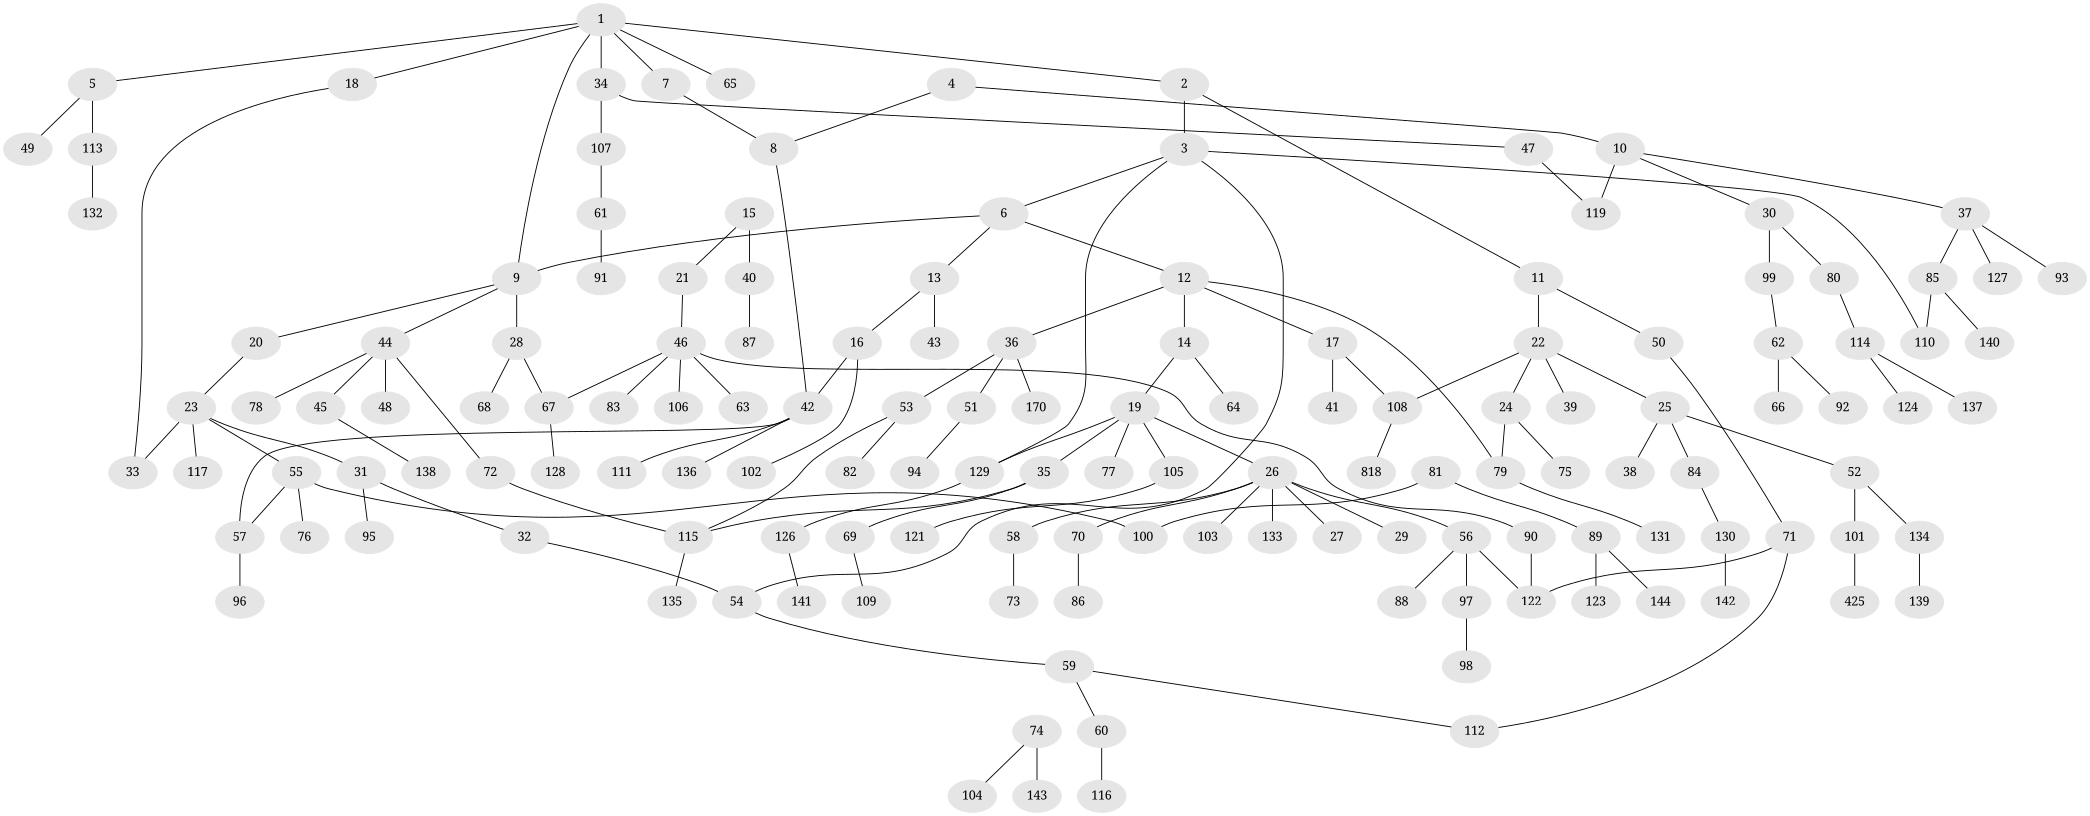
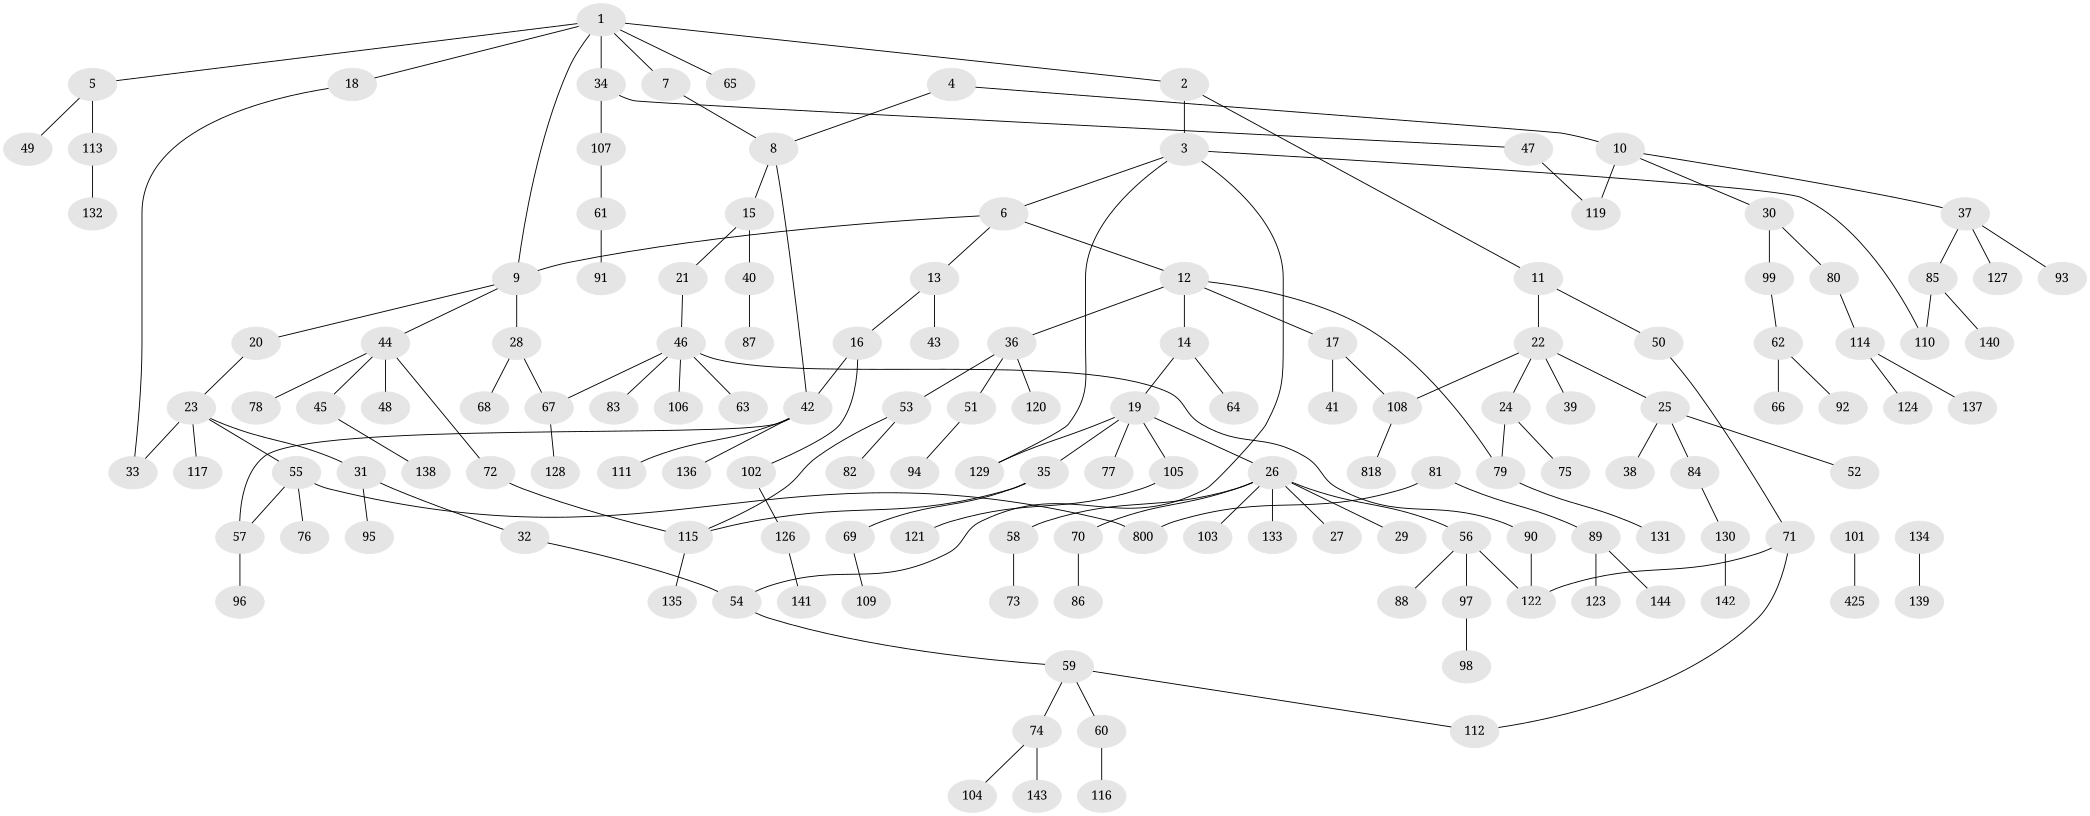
none -> (762, 181)
(1036, 408) -> (1036, 408)
(890, 504) -> (769, 506)
(1855, 505) -> none
(1887, 505) -> none
(1143, 537) -> (1143, 537)
none -> (1053, 699)
